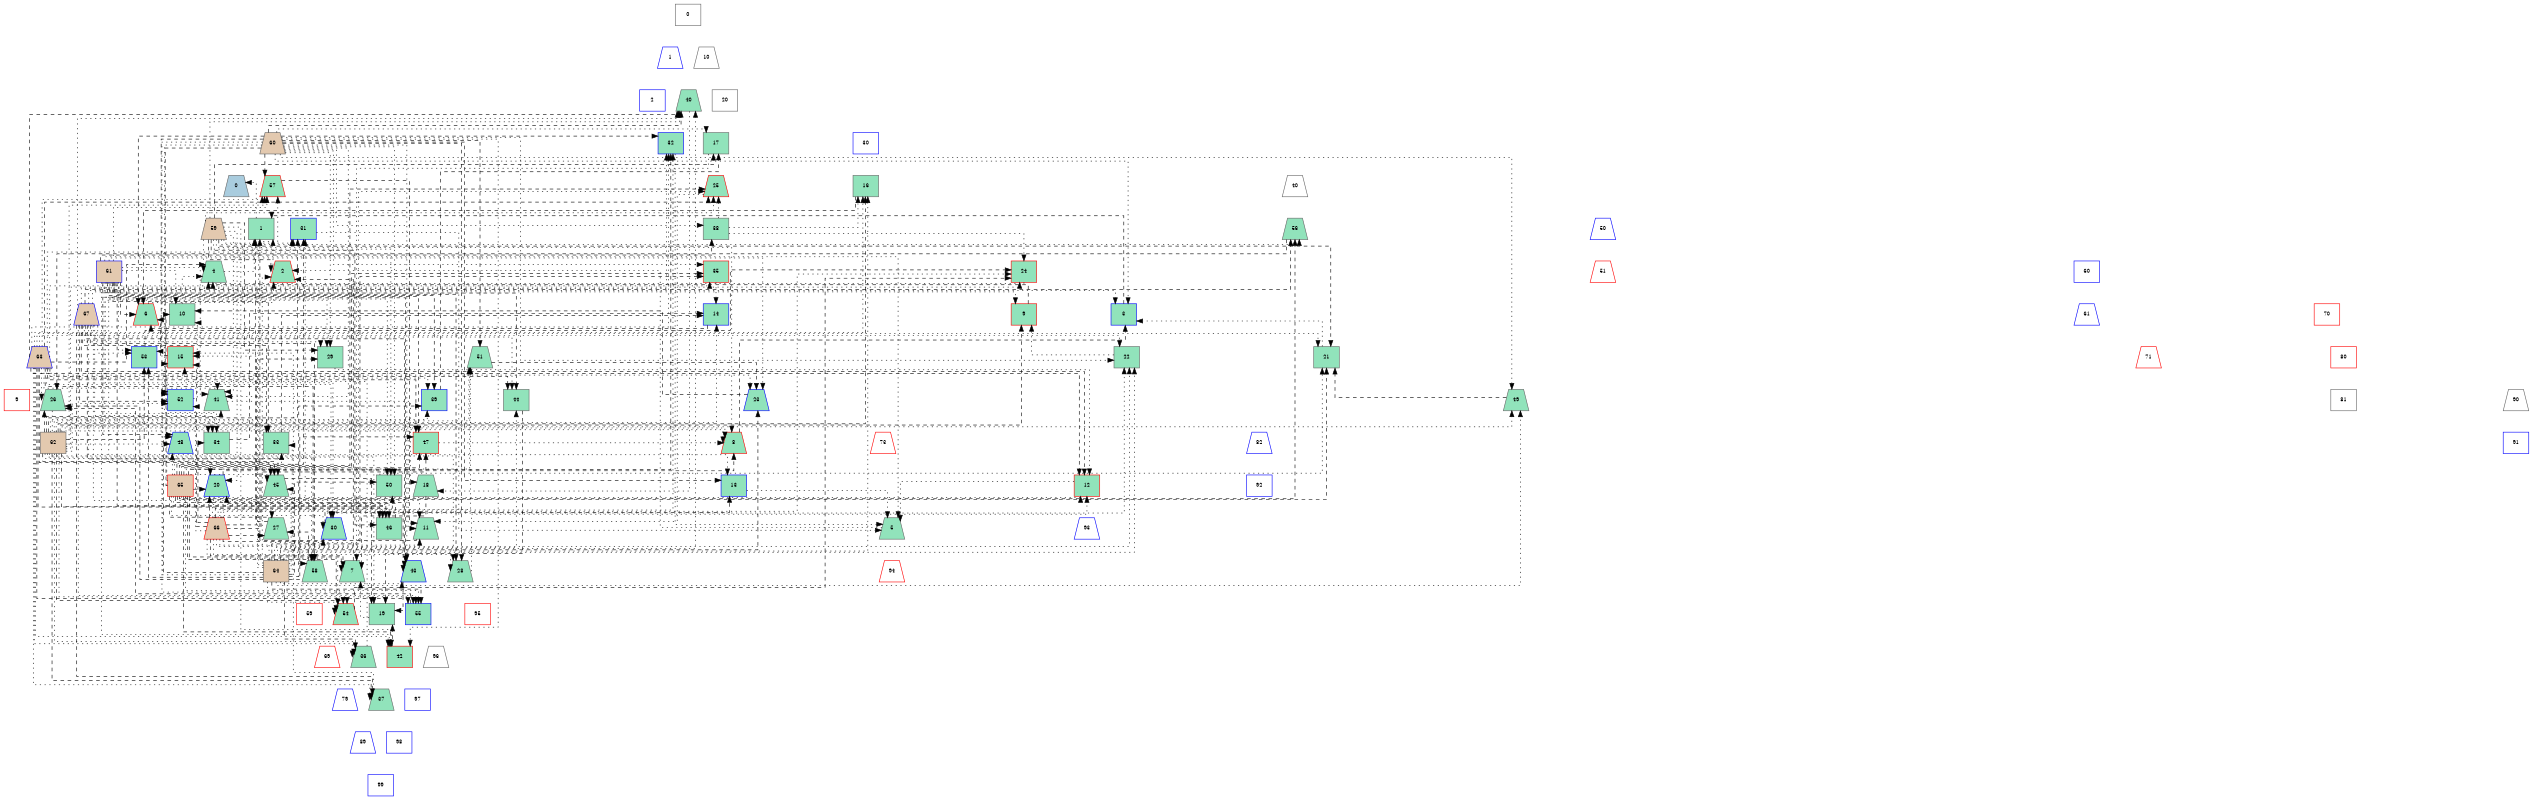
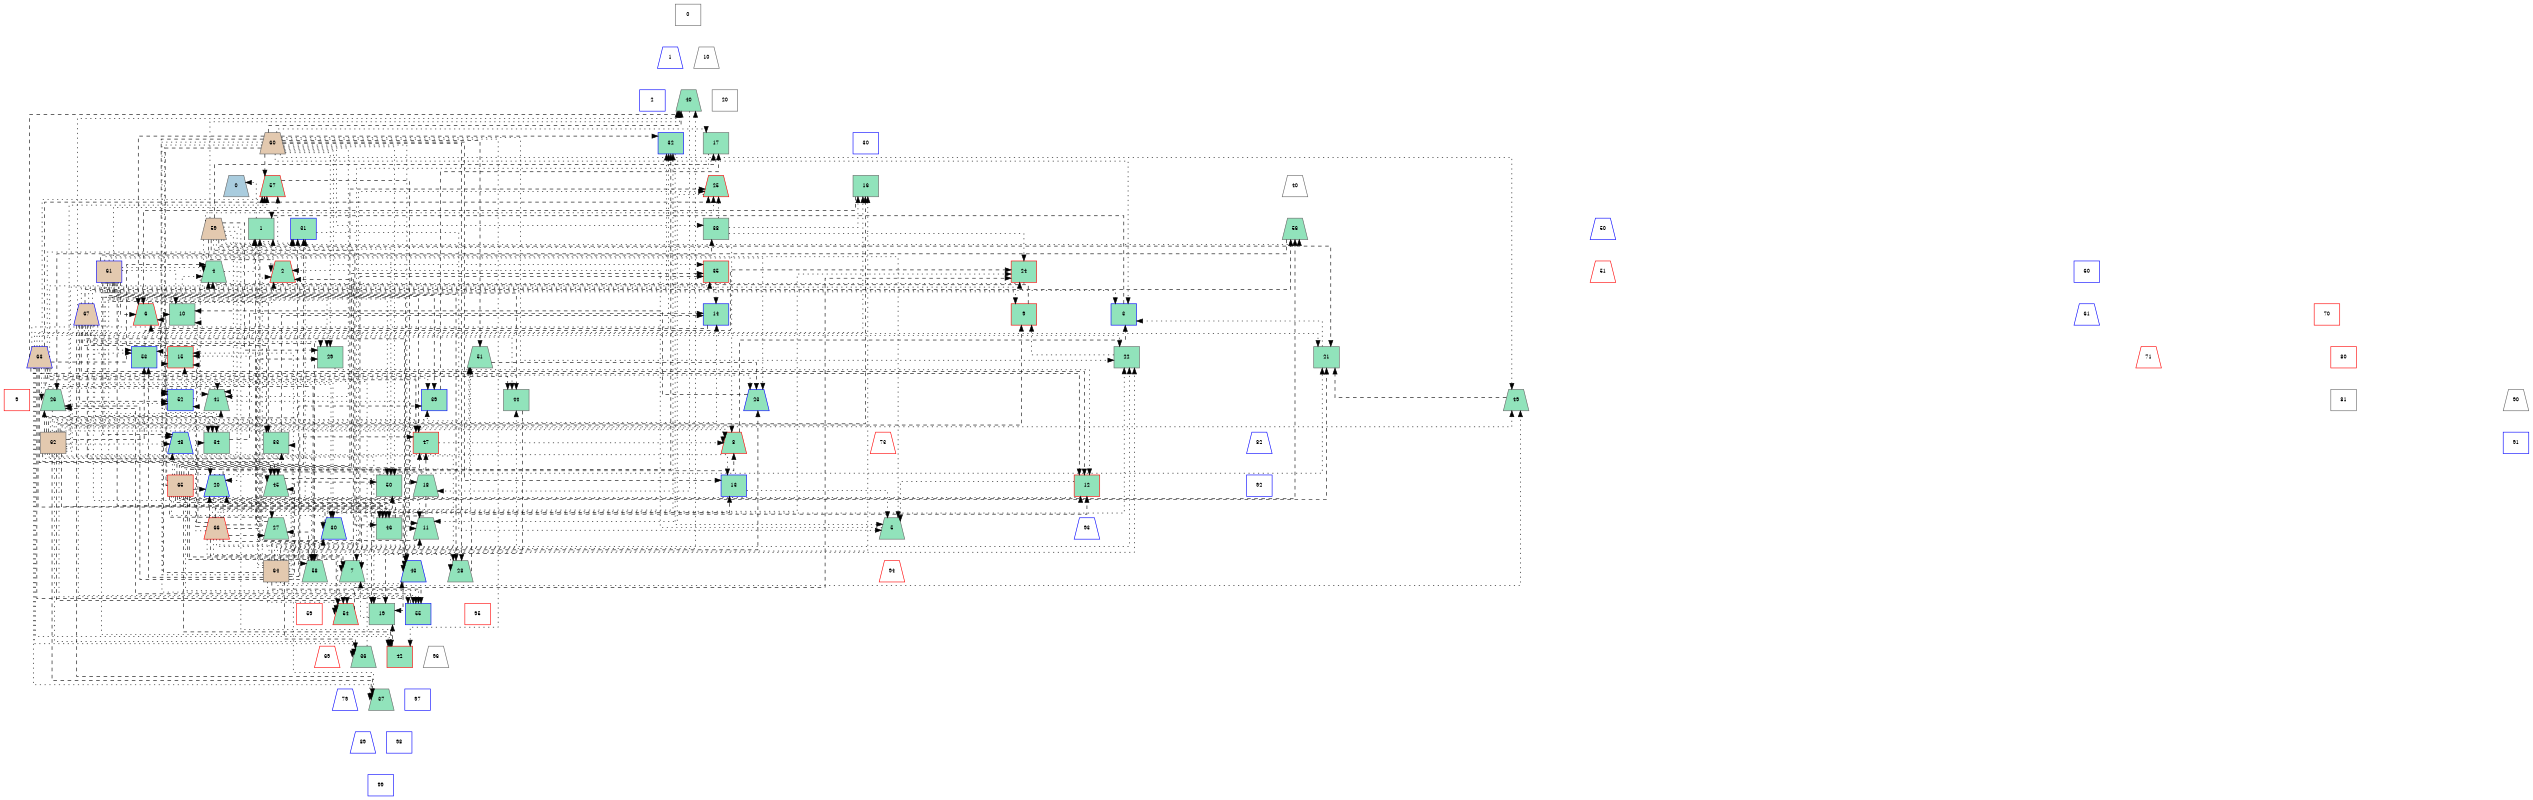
(757, 514) -> (757, 514)
